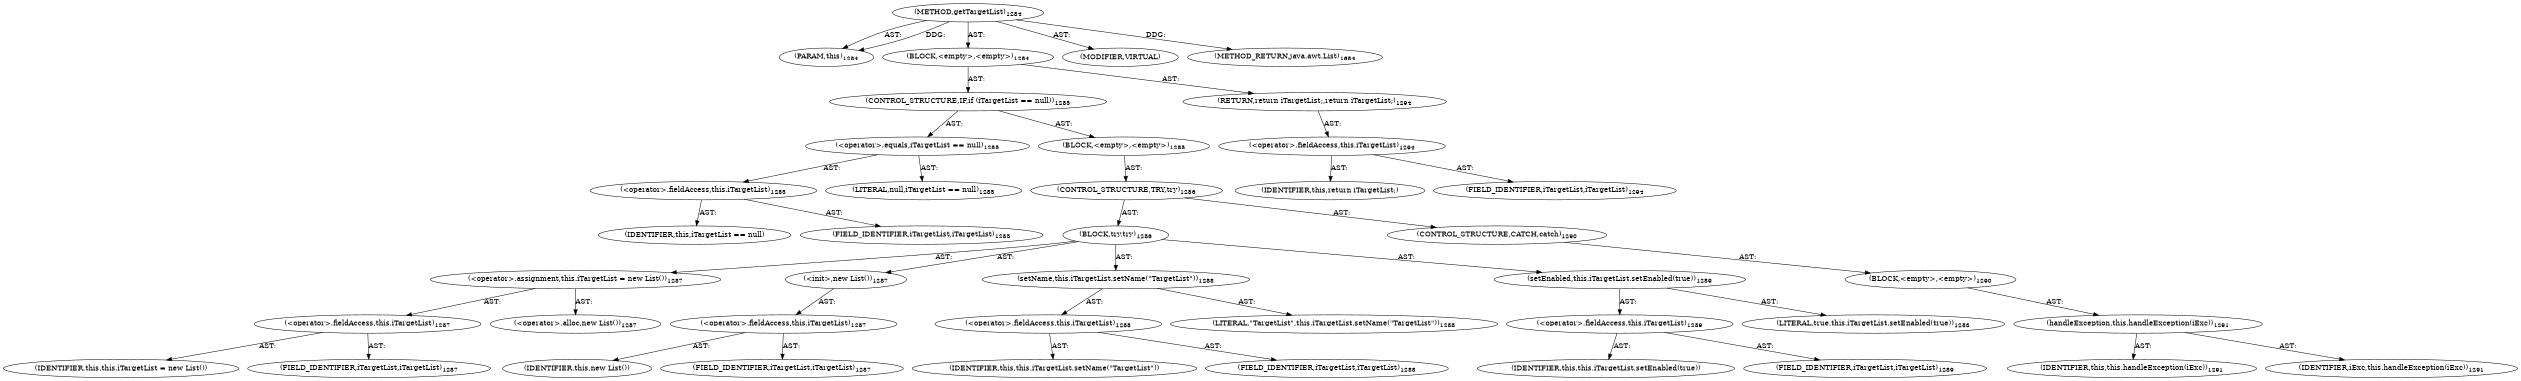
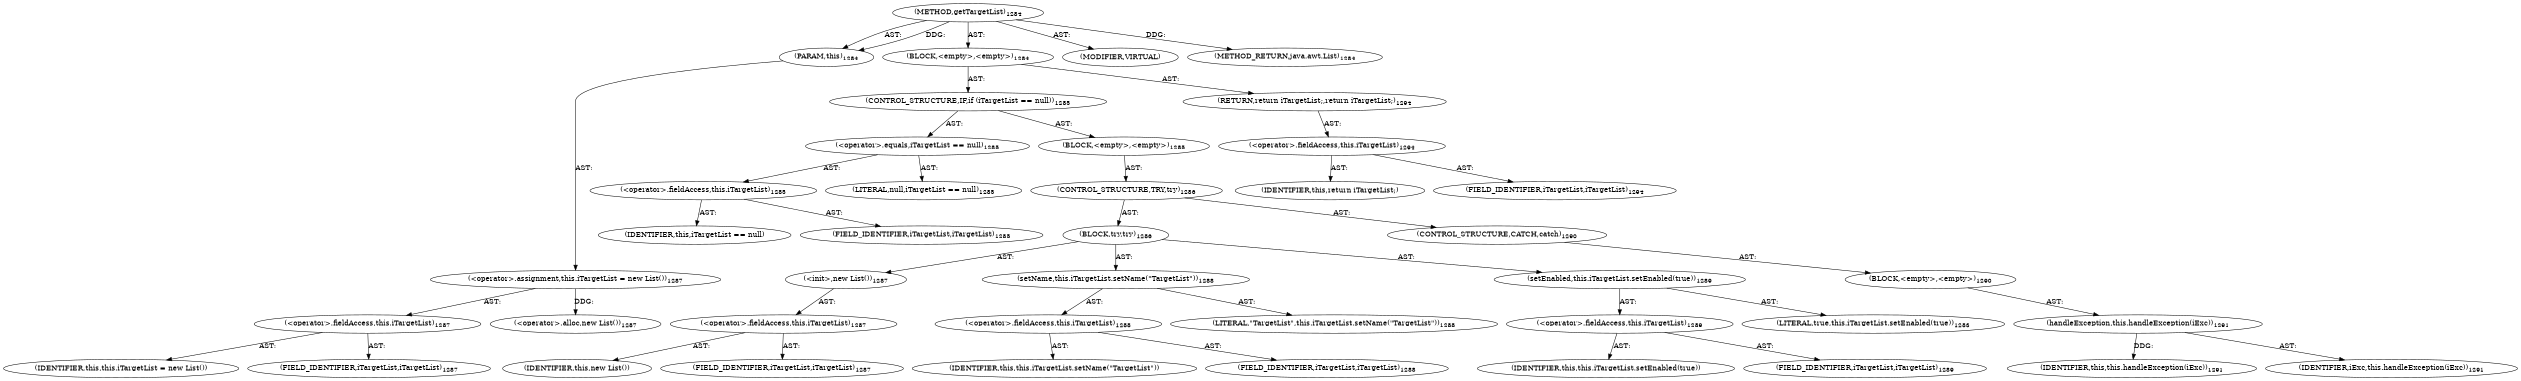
(1348, 56) -> (1348, 56)
(876, 258) -> (596, 88)
(585, 302) -> (585, 302)
(2145, 346) -> (2145, 346)
